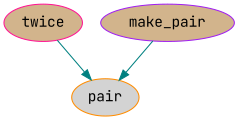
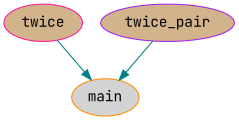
(168, 23) -> (168, 23)
(105, 97) -> (105, 97)
